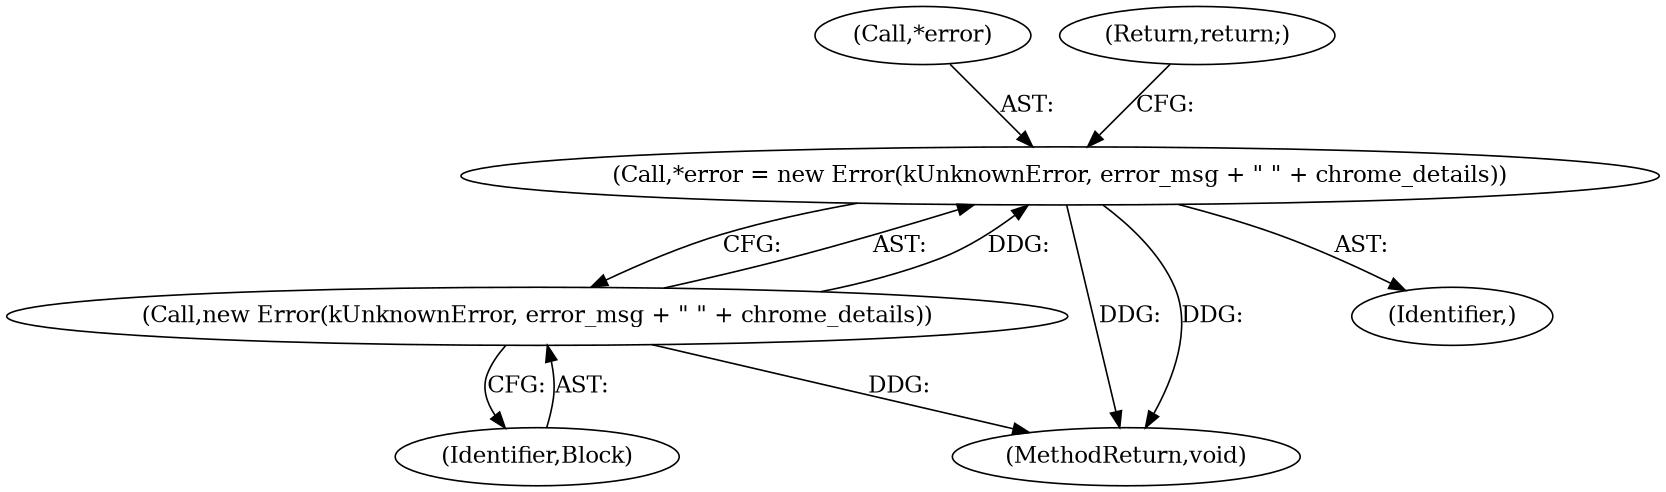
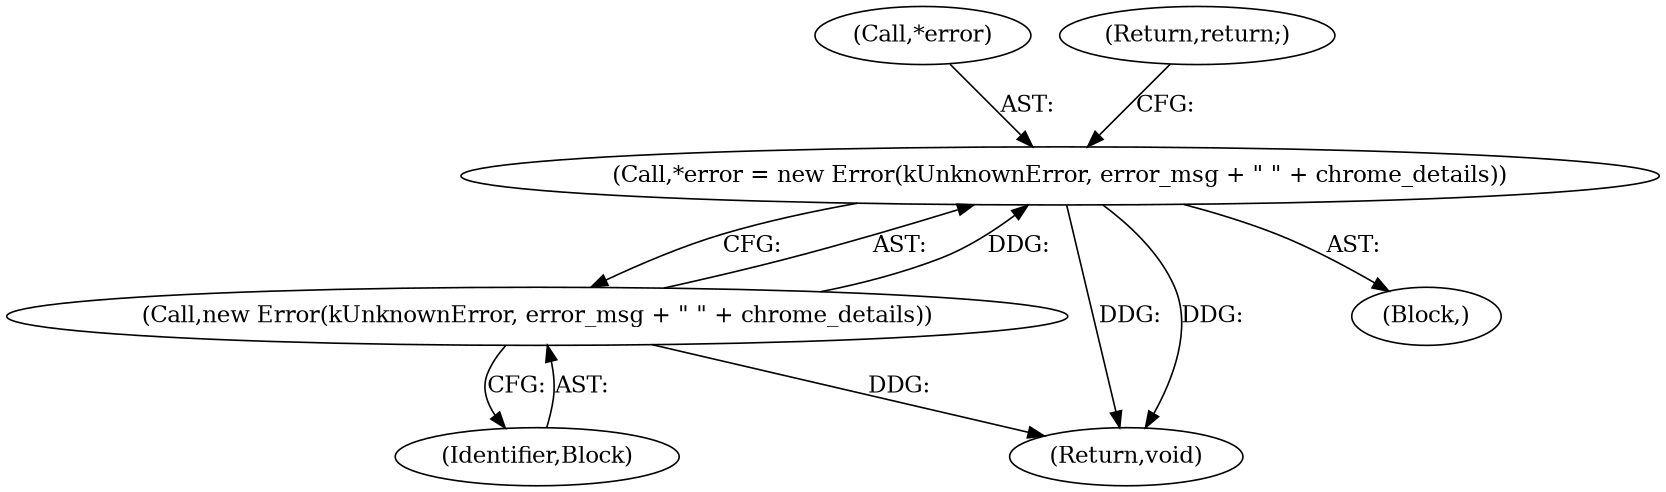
(1452, 316) -> (1426, 316)
(1126, 457) -> (1126, 457)
